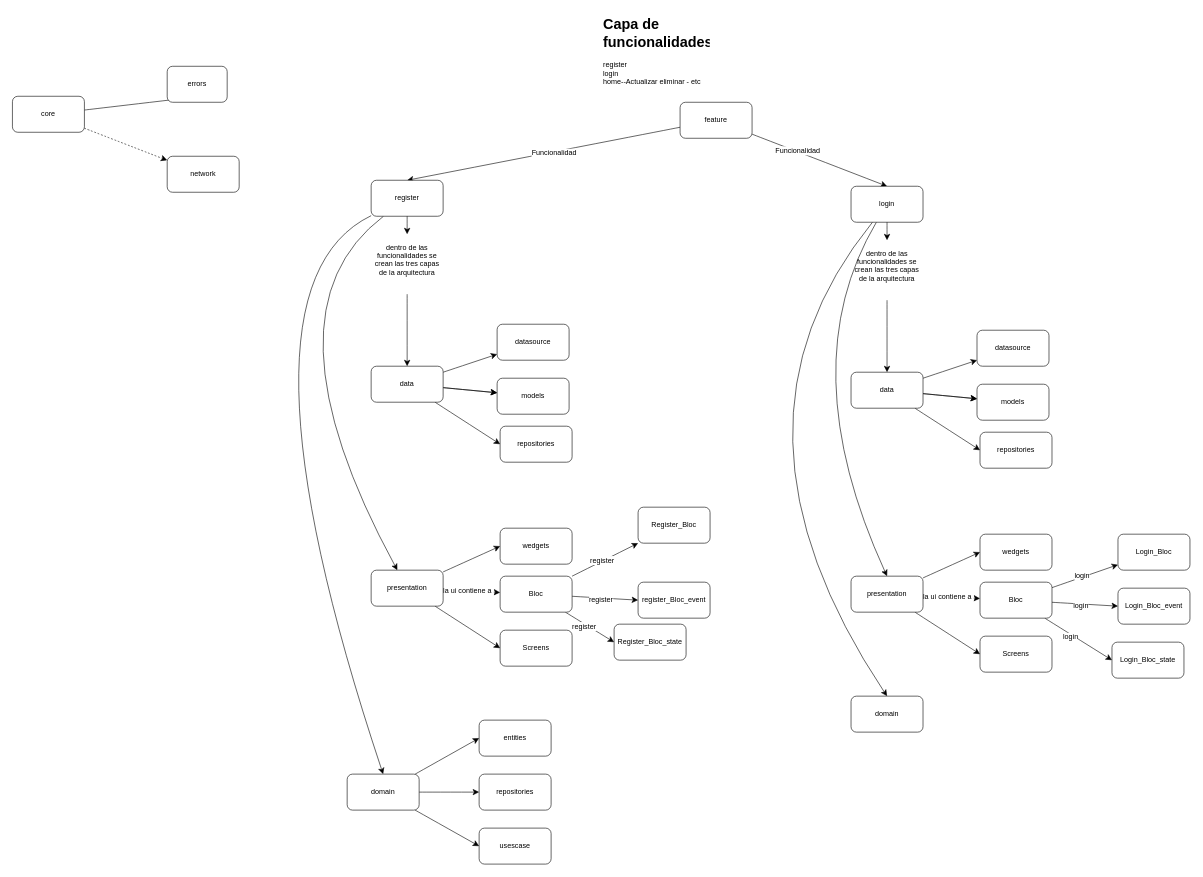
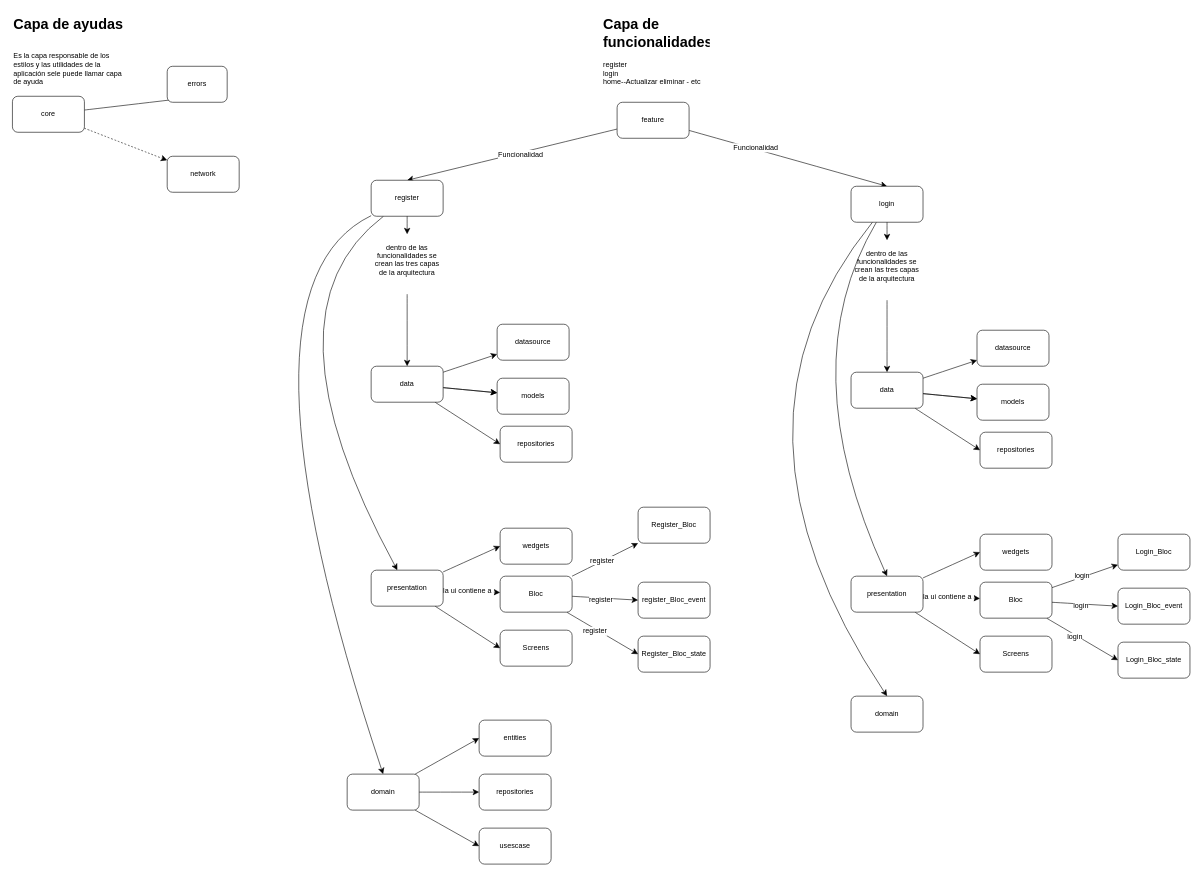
none -> (69, 48)
(716, 120) -> (653, 120)
(650, 642) -> (674, 654)
(1148, 660) -> (1154, 660)
